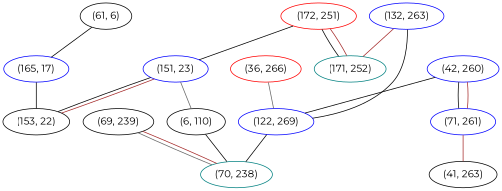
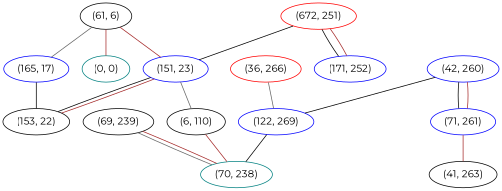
(319, 16) -> (319, 16)
(407, 16) -> none
(72, 42) -> (72, 42)
none -> (140, 42)
none -> (106, 69)
(350, 69) -> (350, 69)
(216, 148) -> (216, 148)
